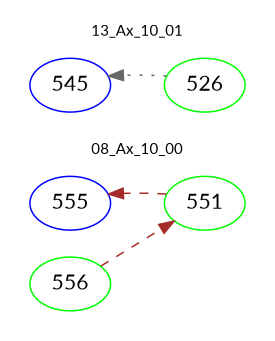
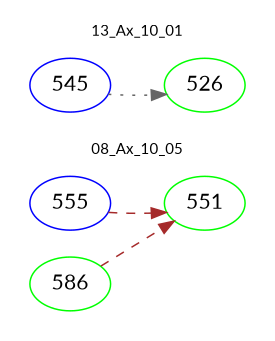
(145, 75) -> (130, 95)
(137, 150) -> (137, 150)
(145, 193) -> (130, 213)
(70, 284) -> (70, 284)
